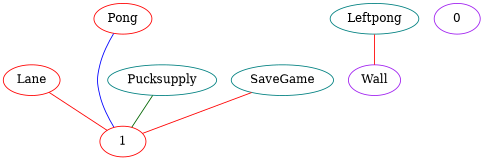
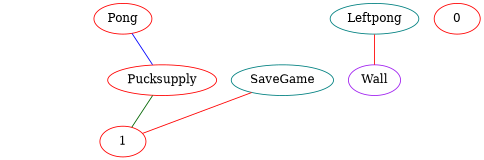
(457, 19) -> (457, 19)
(32, 80) -> none
(98, 80) -> (142, 49)
(162, 80) -> (162, 80)
